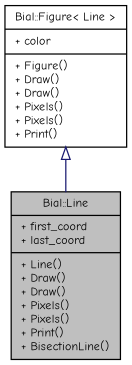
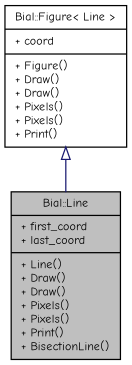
(33, 41) -> (35, 41)
